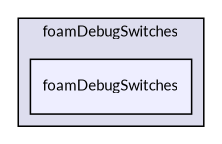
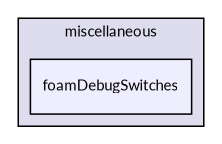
(111, 33) -> (111, 33)
